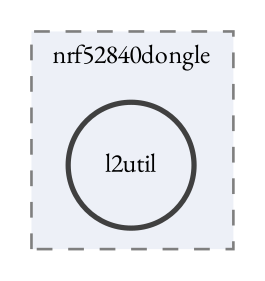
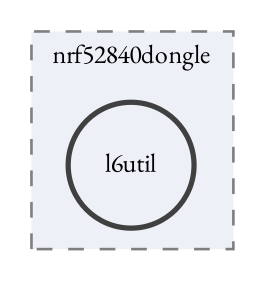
(131, 165) -> (131, 165)
